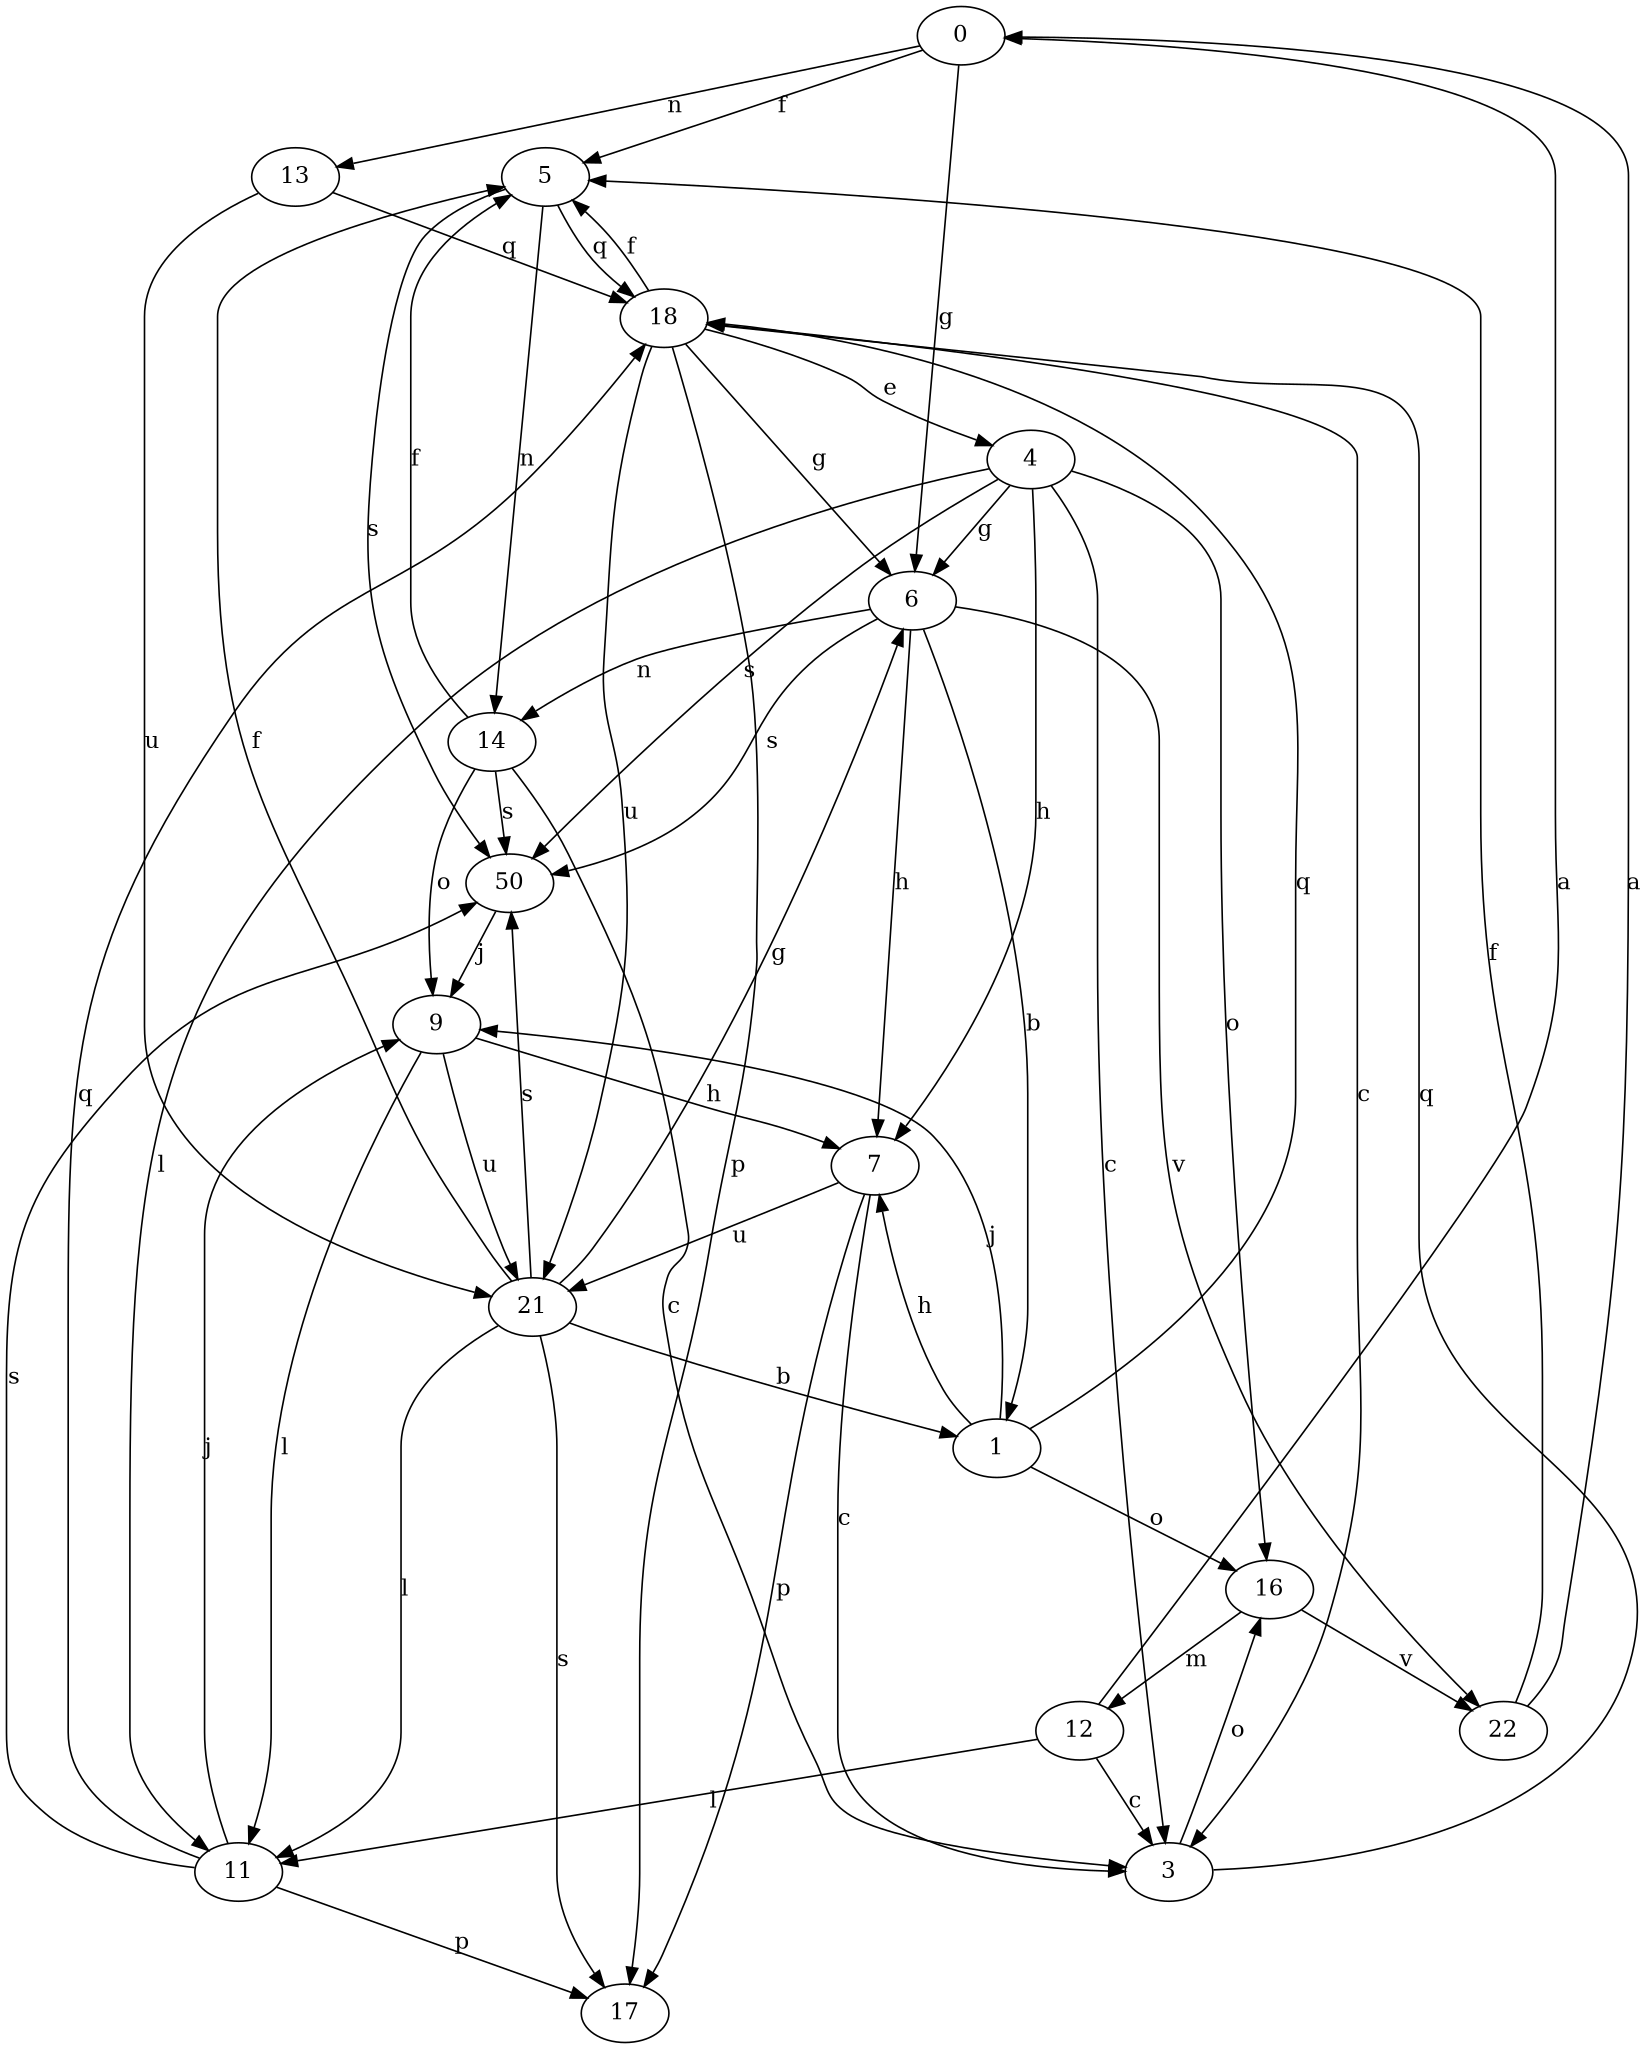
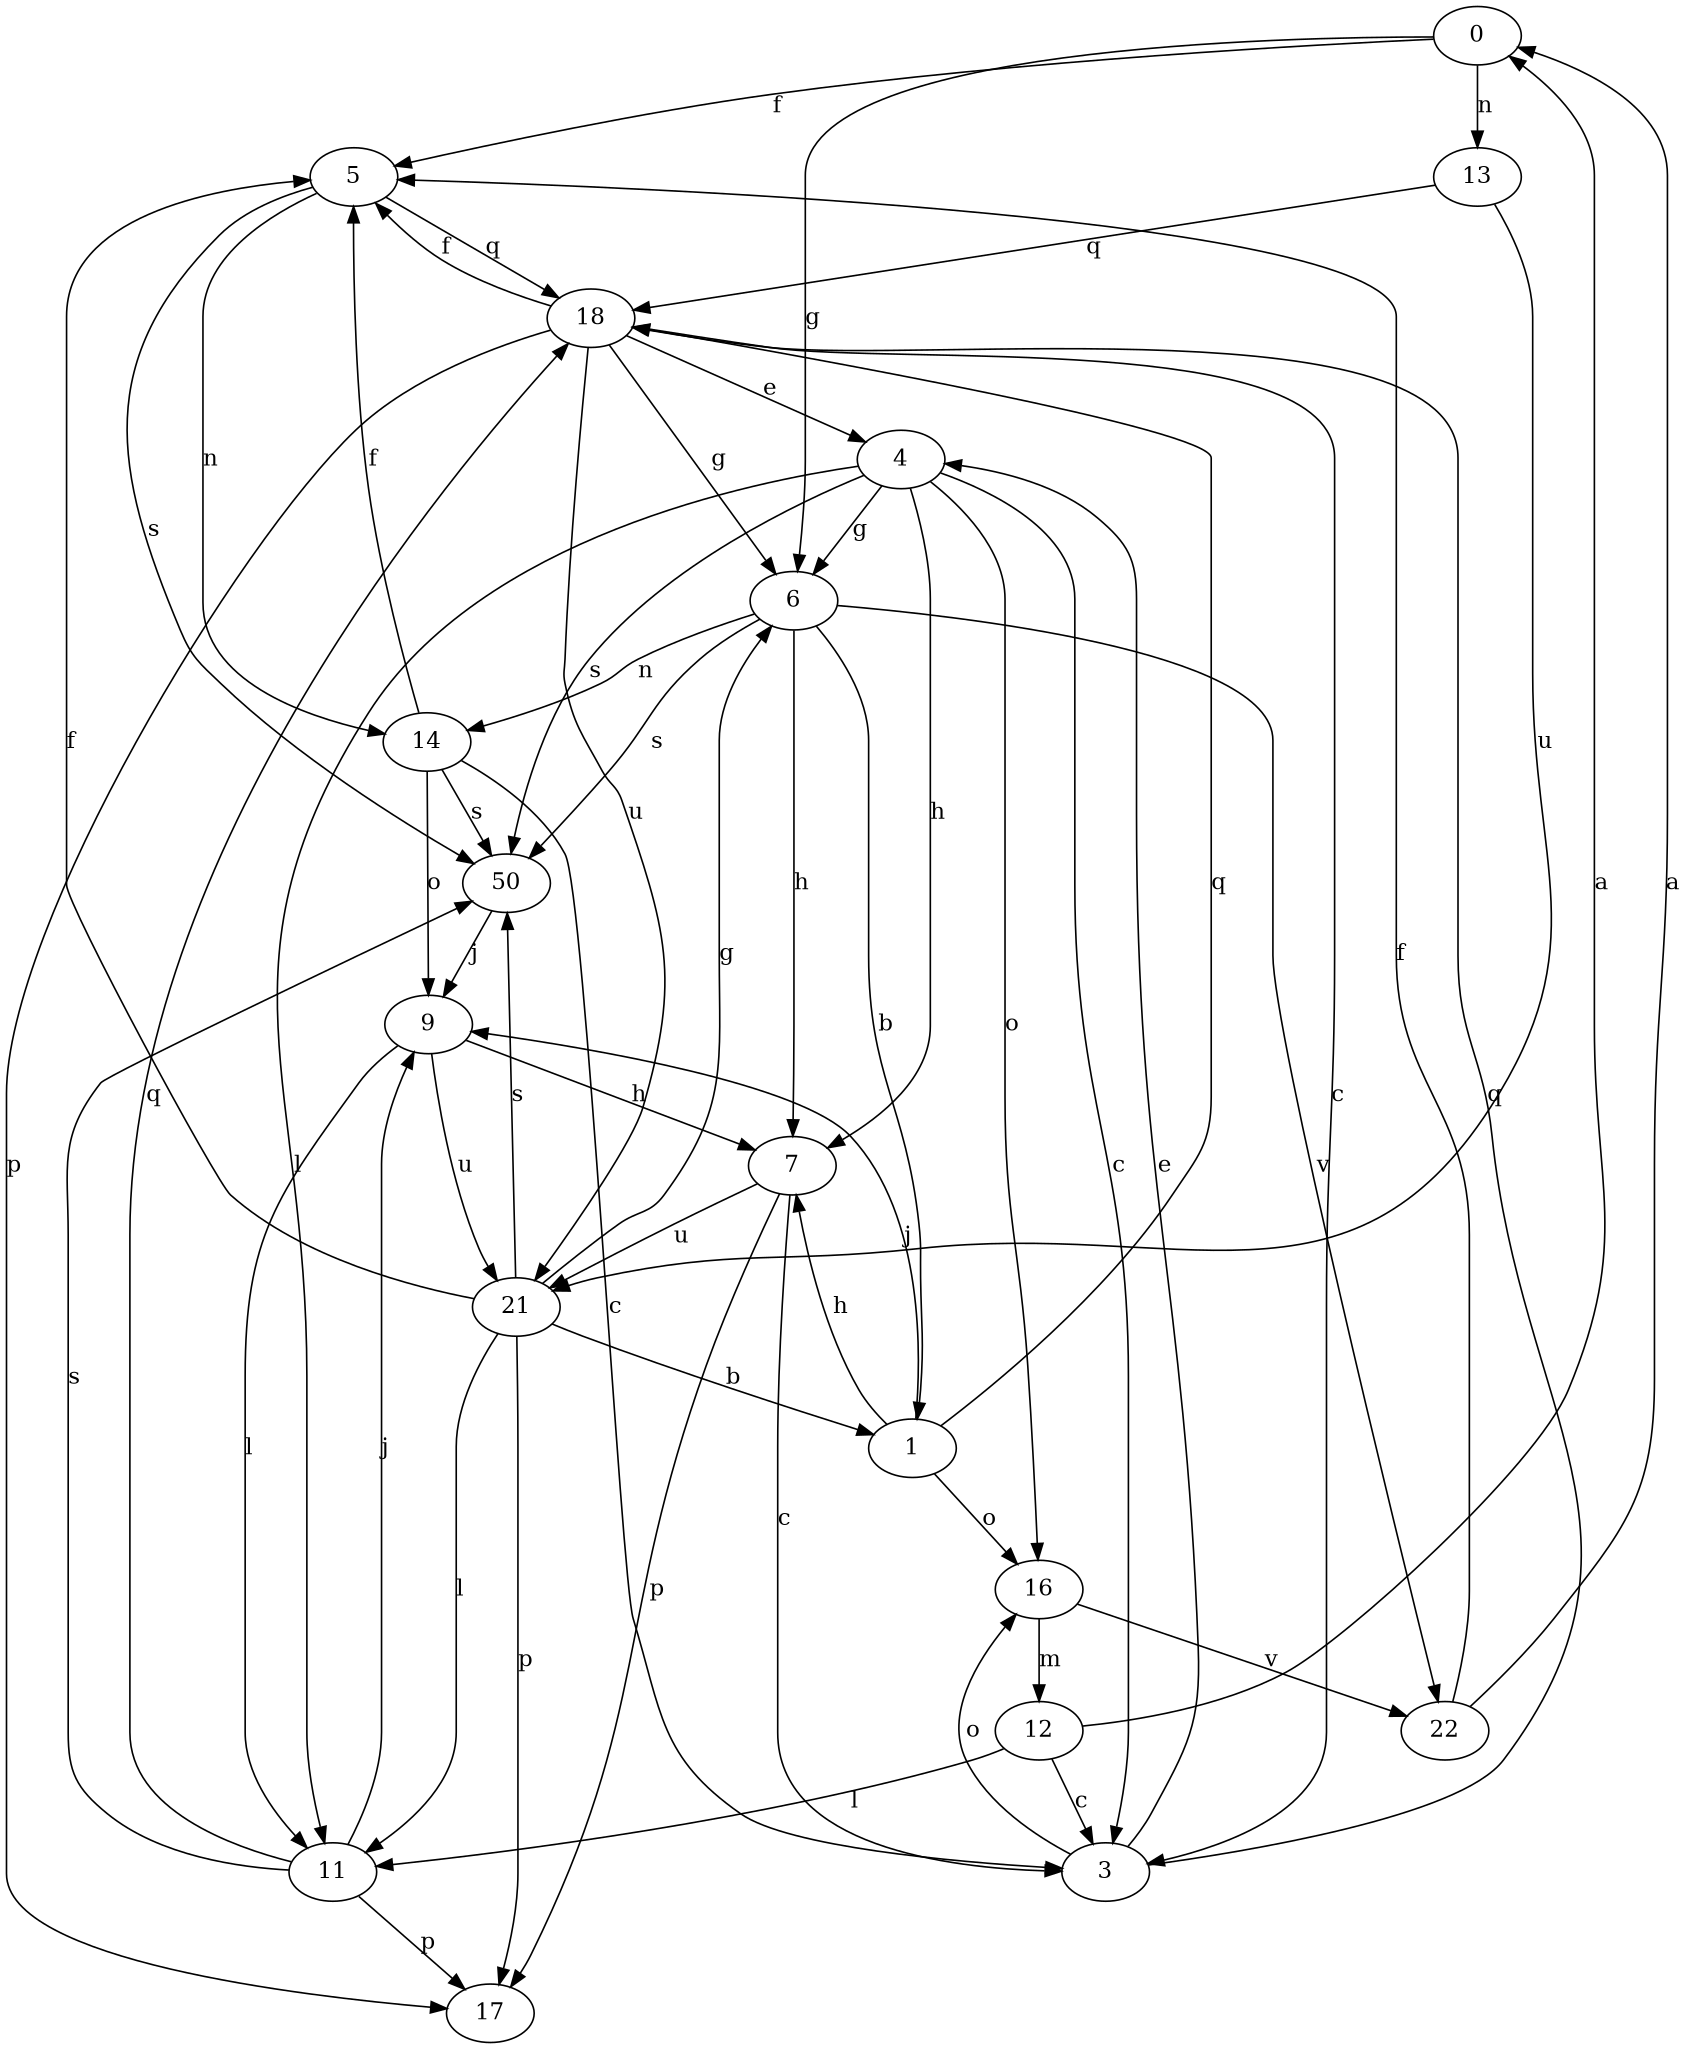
none -> (1150, 1111)
(563, 1660) -> (526, 1660)
